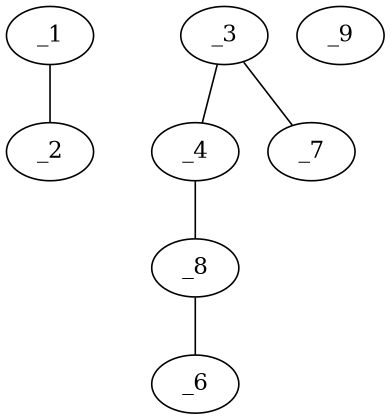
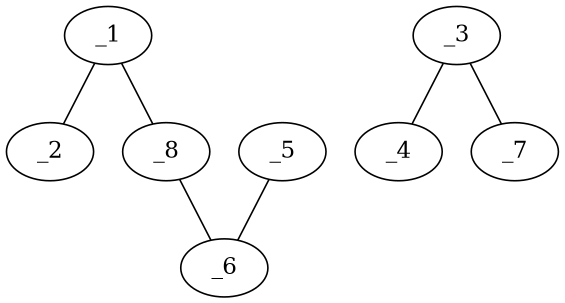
(341, 36) -> none
none -> (282, 152)
(195, 210) -> (137, 94)
